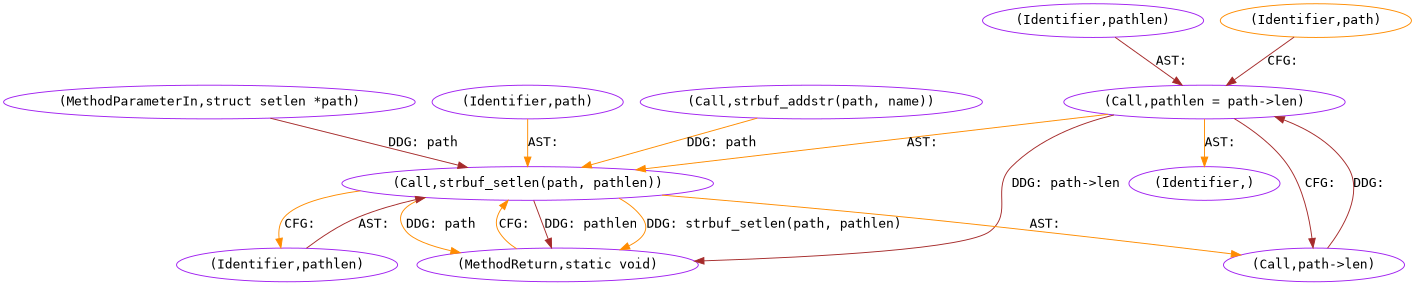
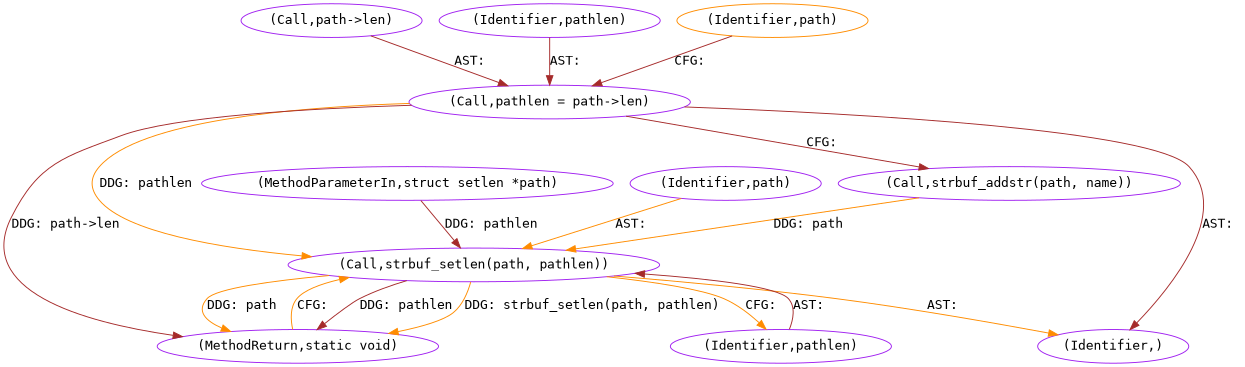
(1204, 138) -> (1029, 130)
(423, 143) -> (492, 224)
(926, 143) -> (146, 183)
(1290, 168) -> (773, 142)
(1373, 183) -> (474, 61)
(947, 221) -> (832, 298)
